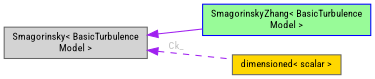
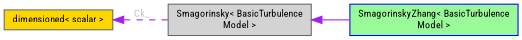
(195, 55) -> (146, 20)
